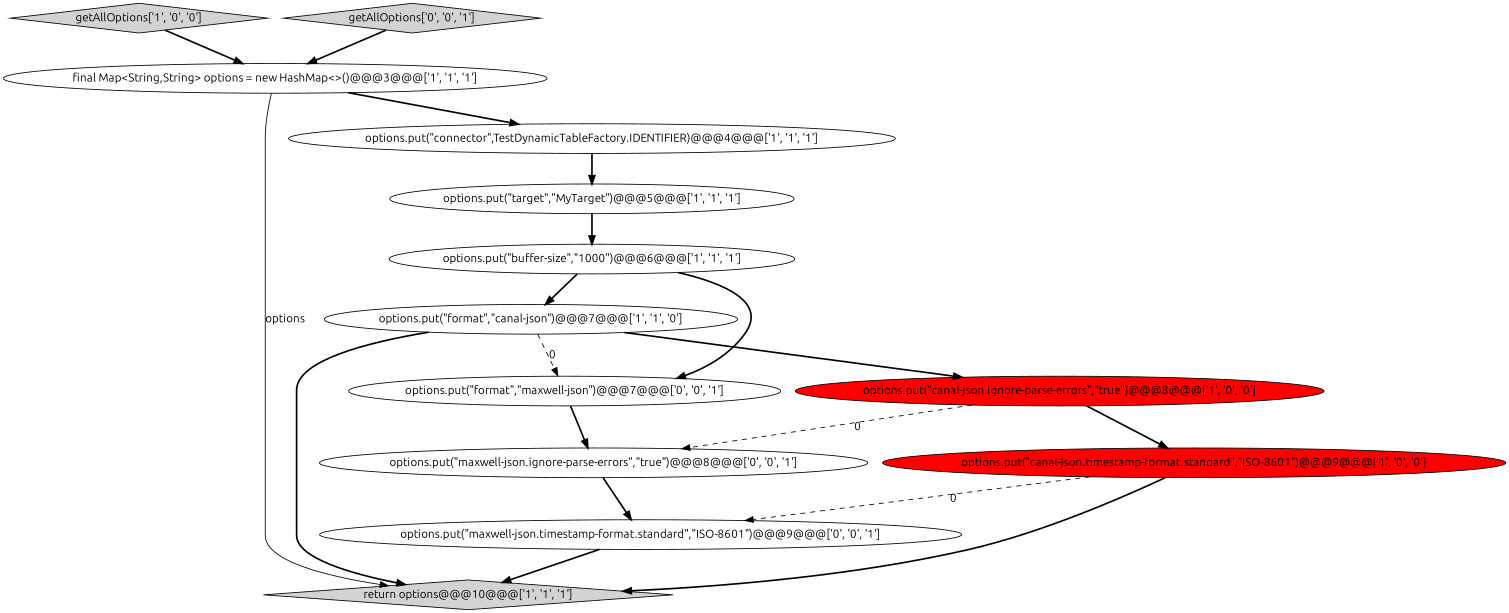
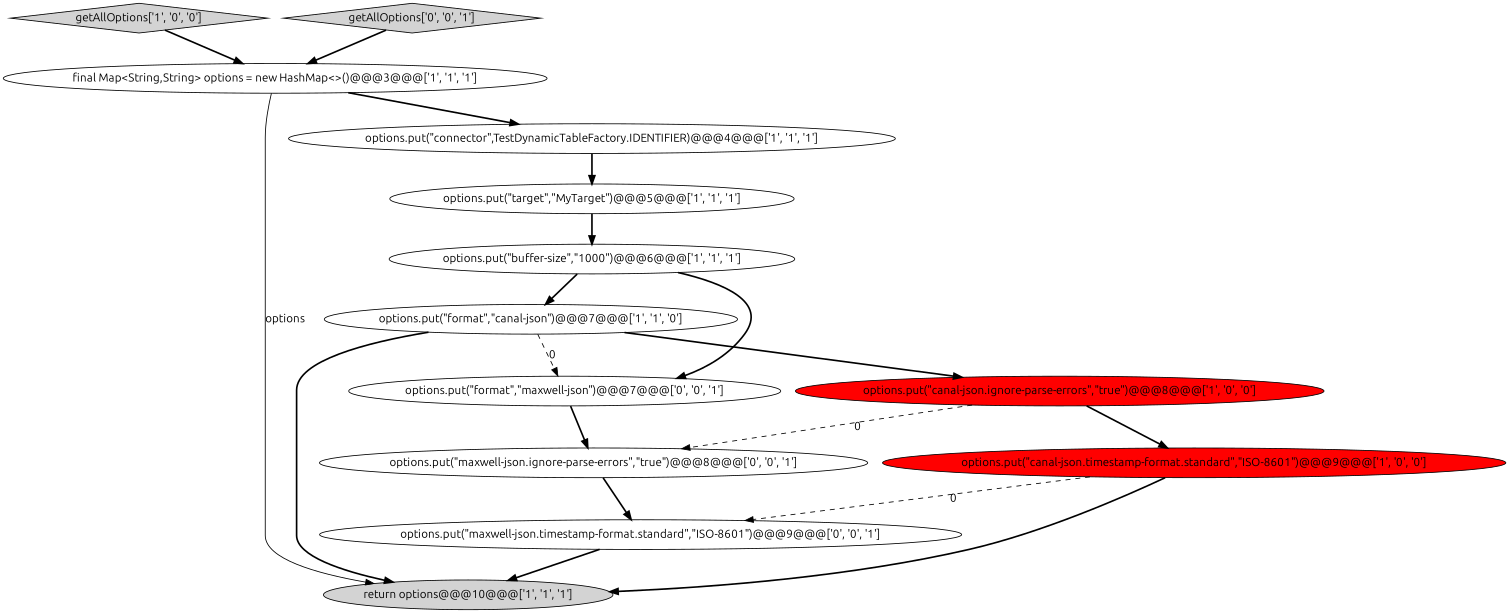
(468, 595) -> (468, 595)
